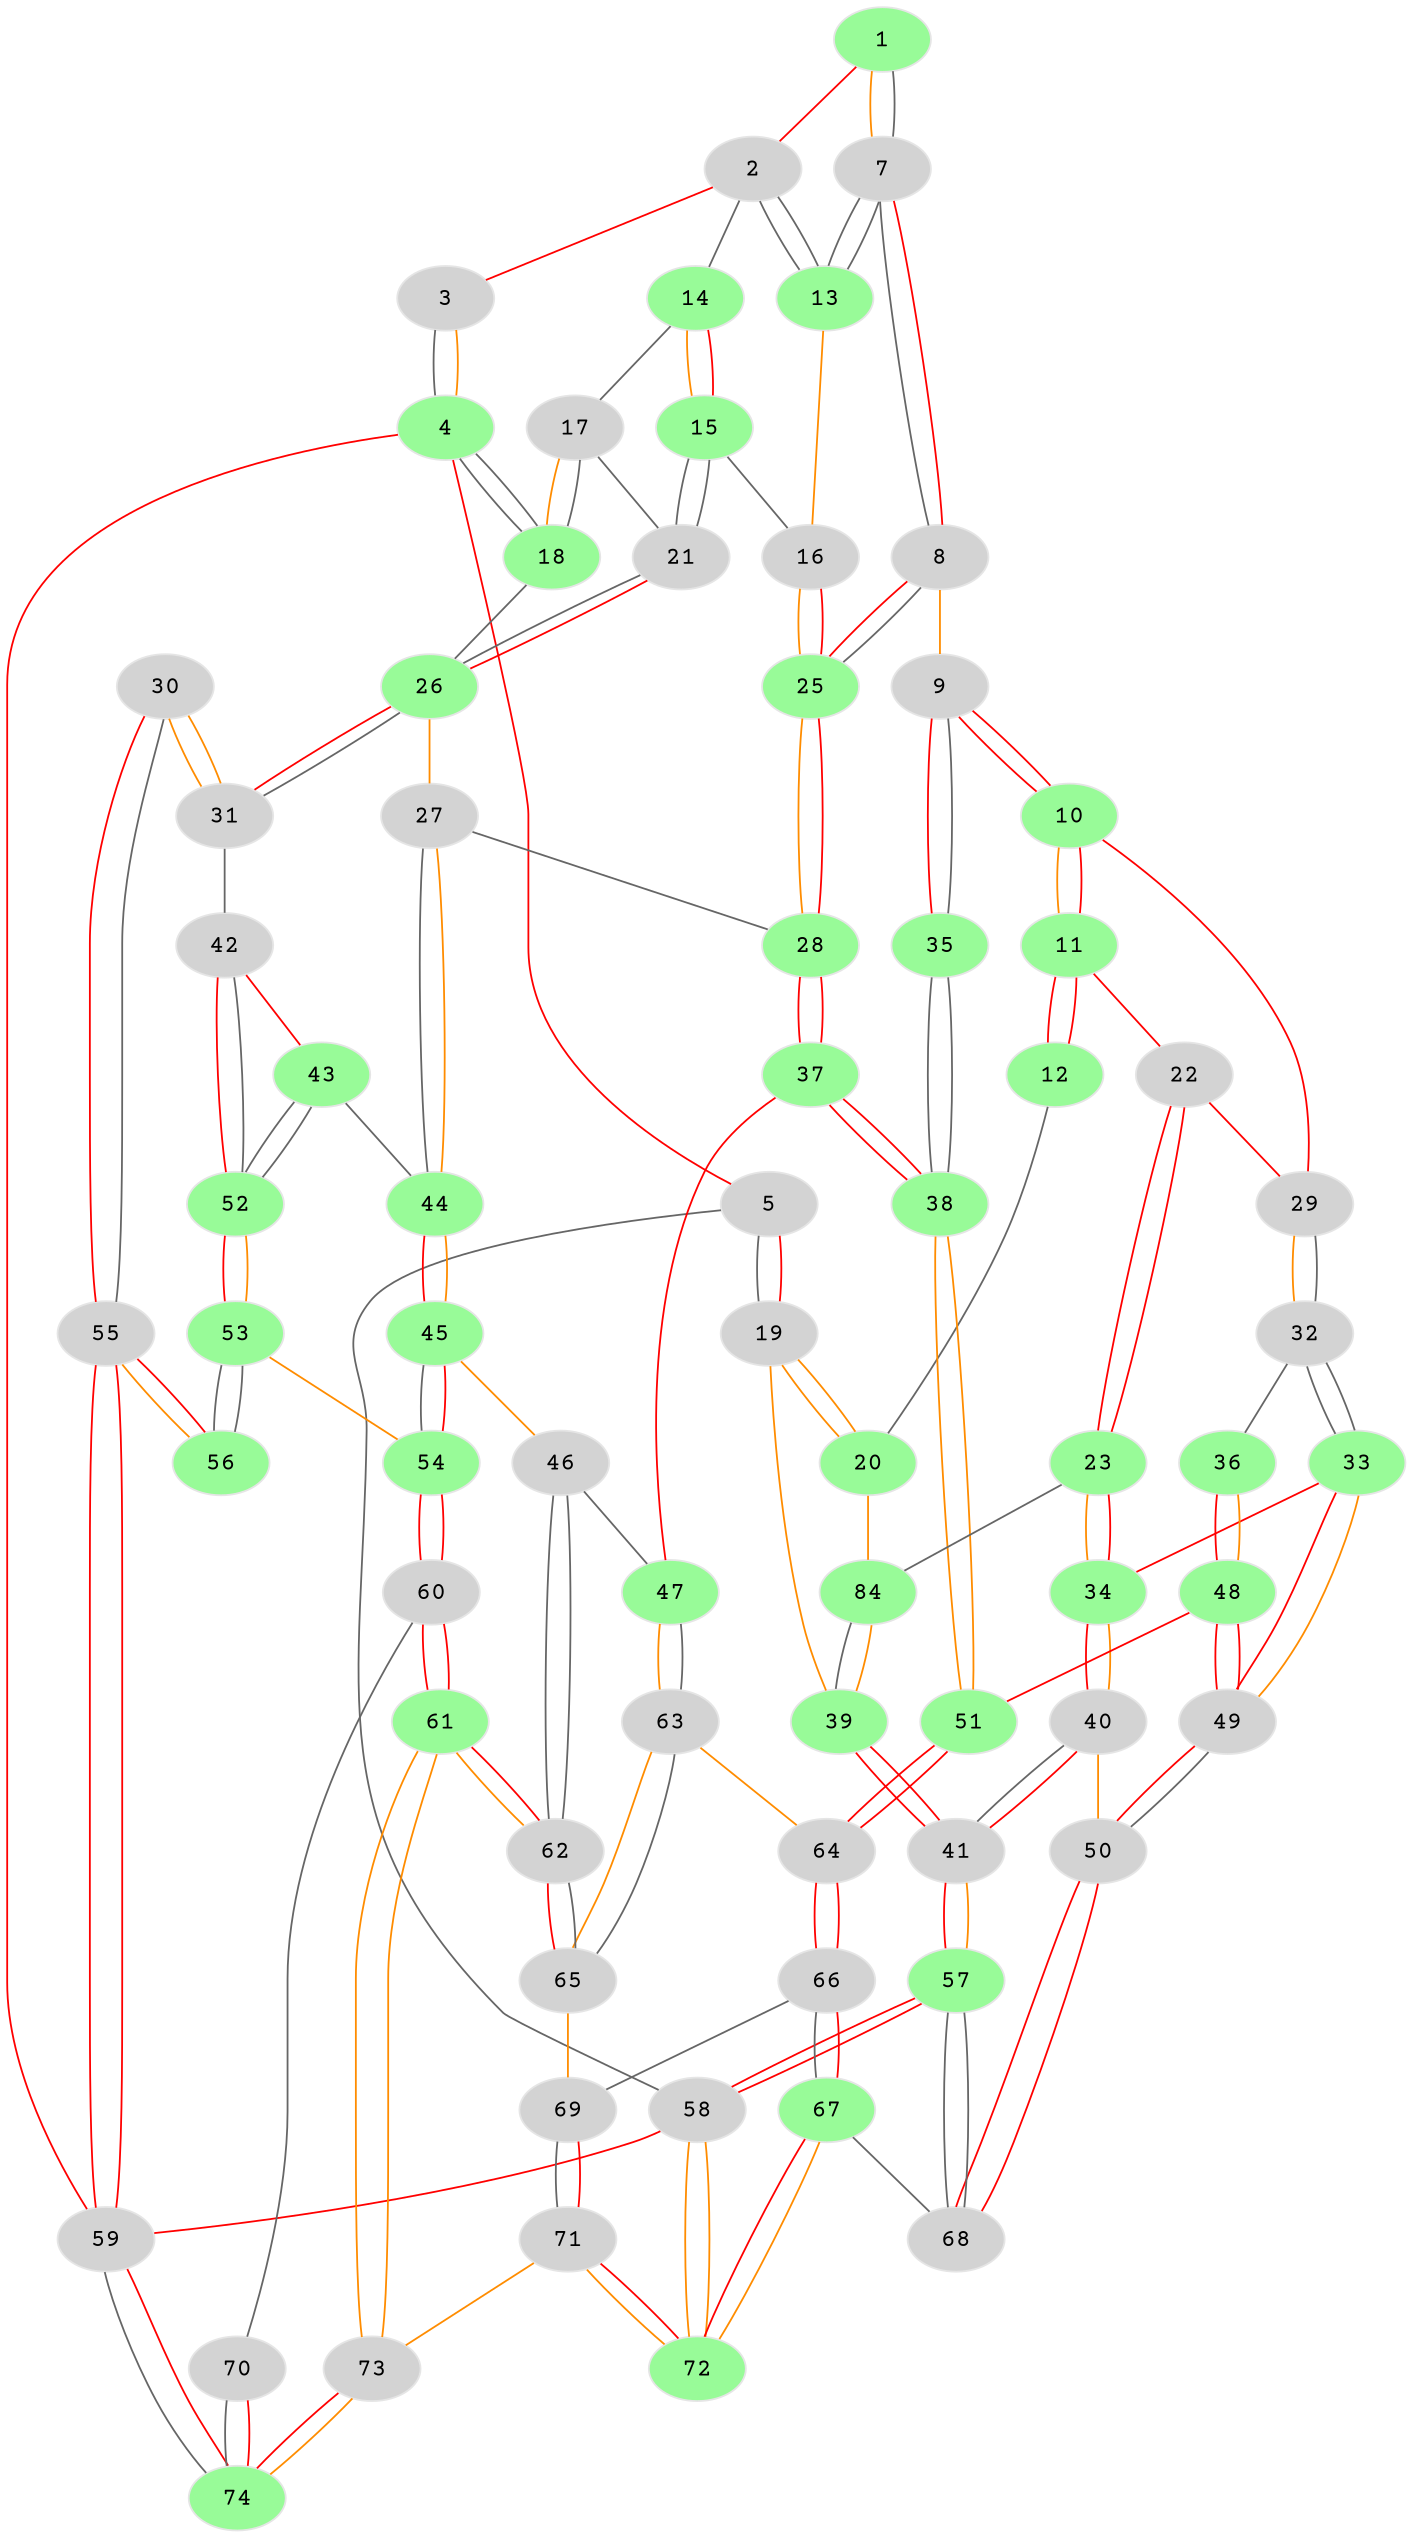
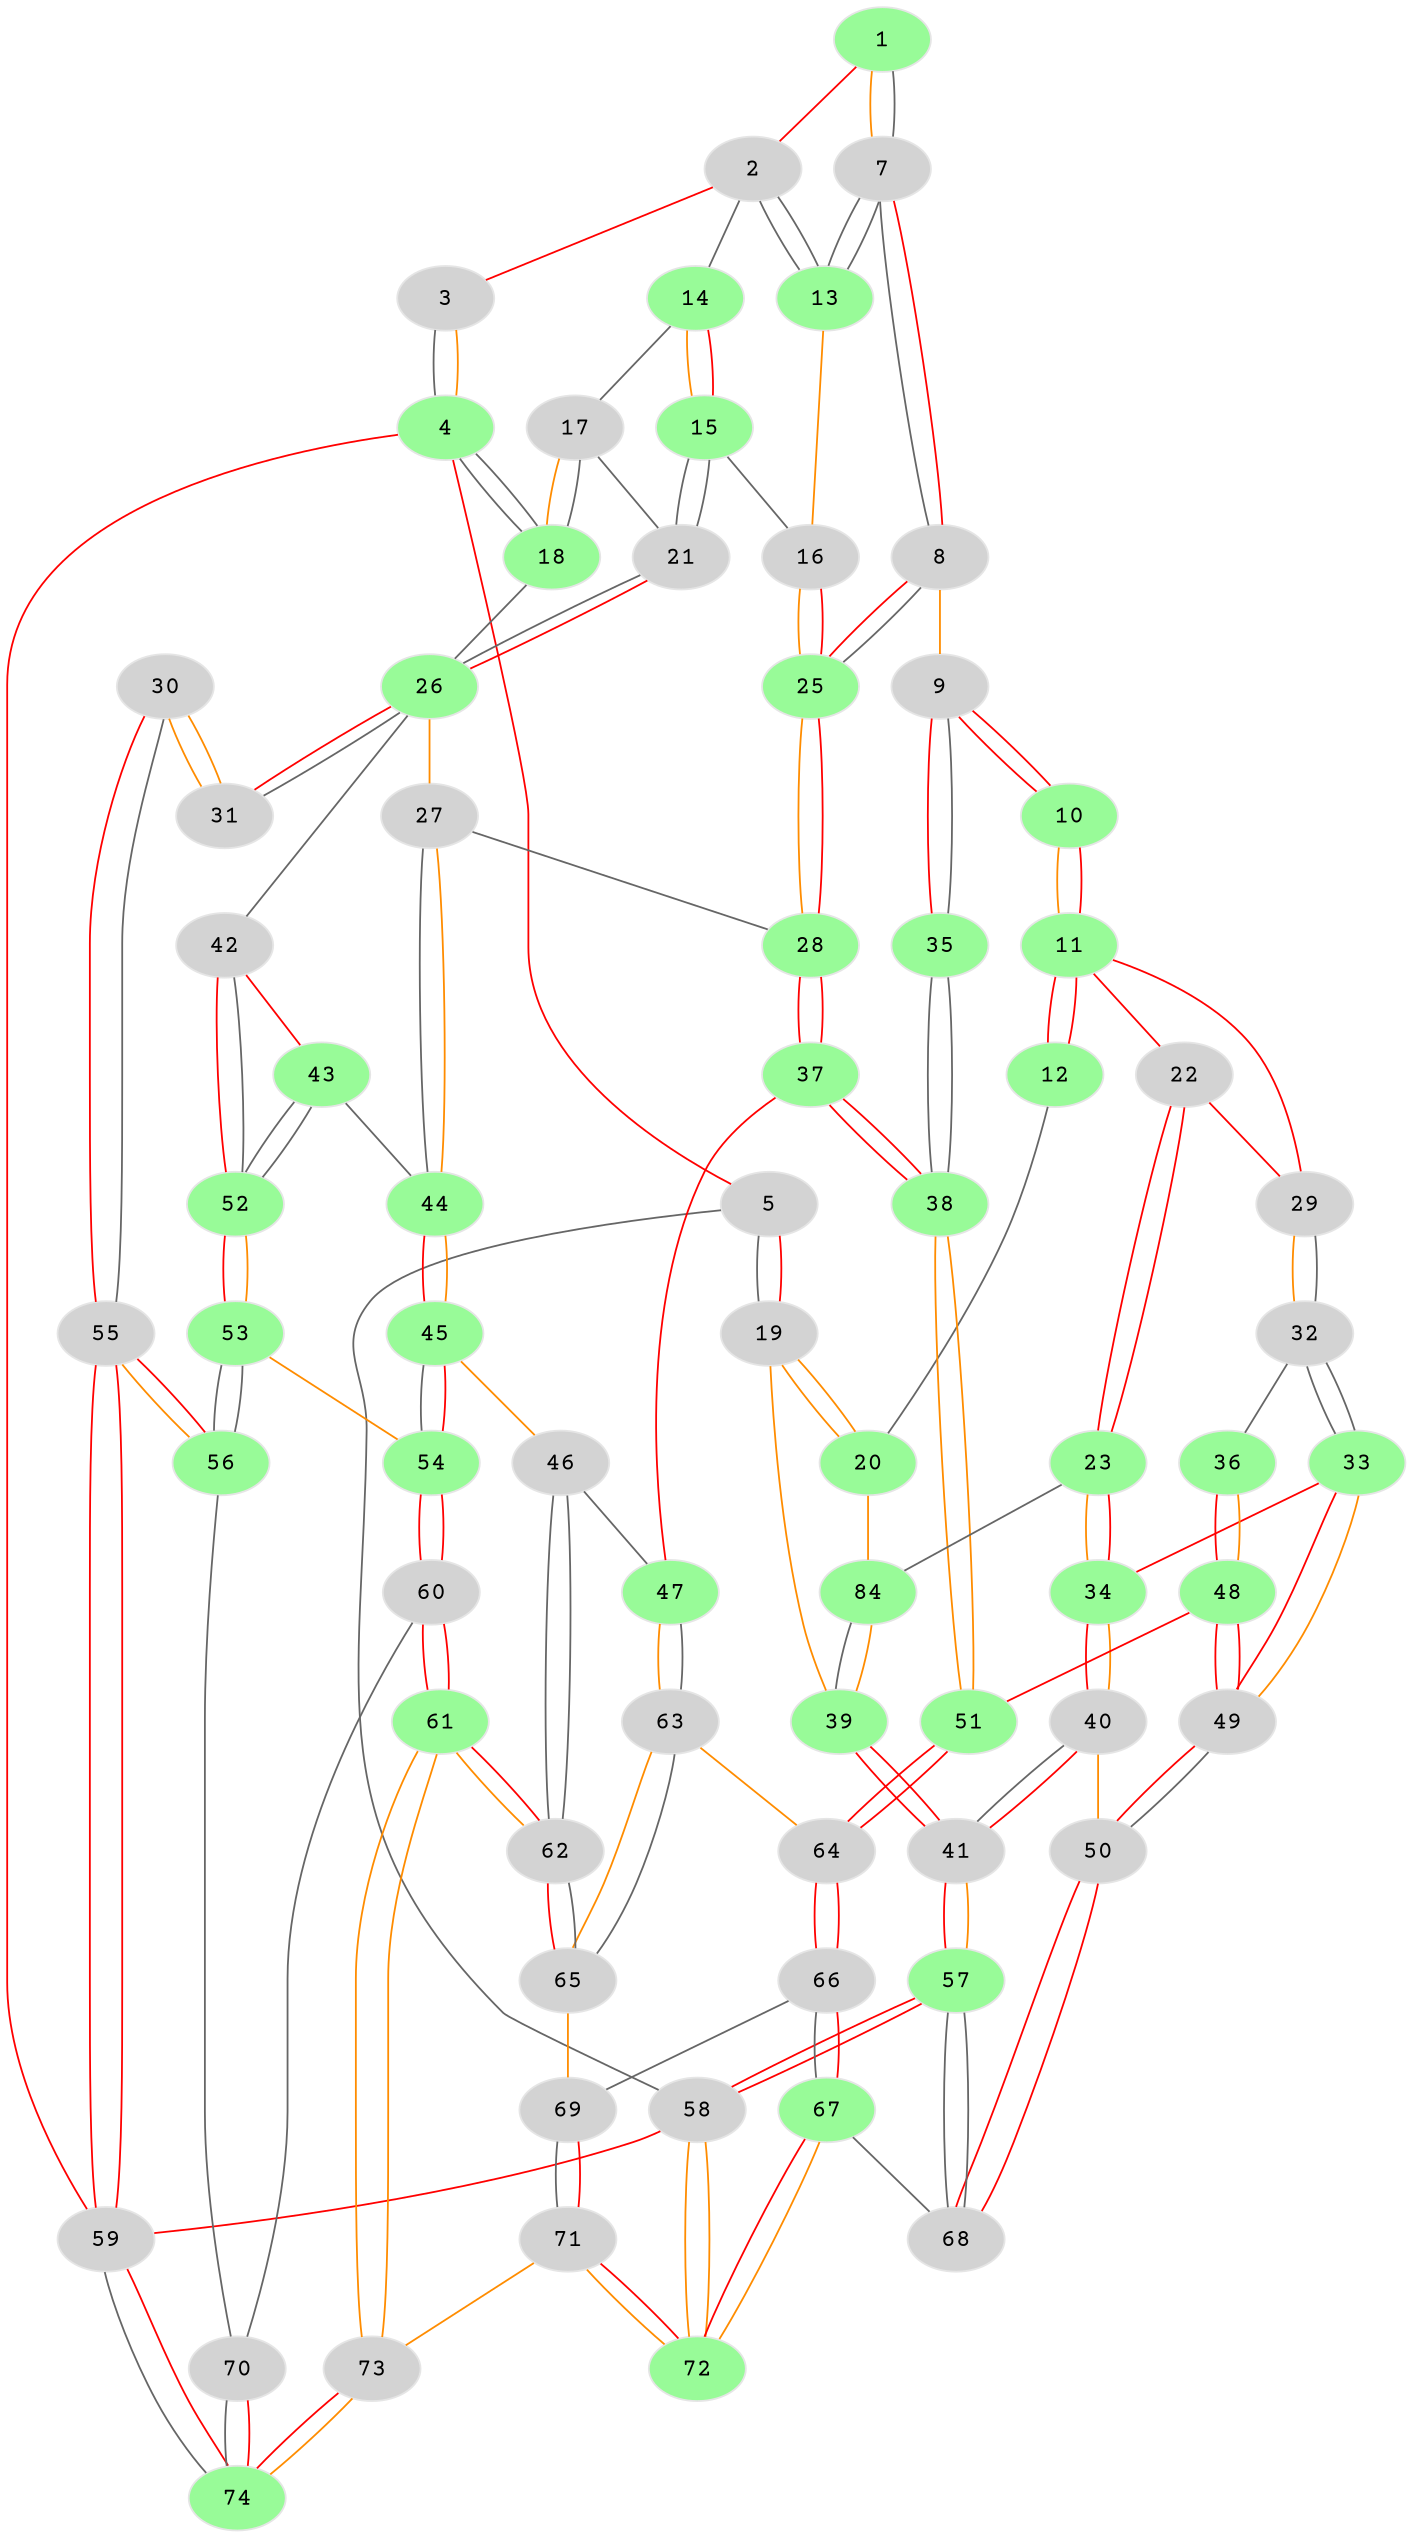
(225, 881) -> (327, 816)
(1252, 980) -> (1242, 1035)
none -> (205, 1917)
